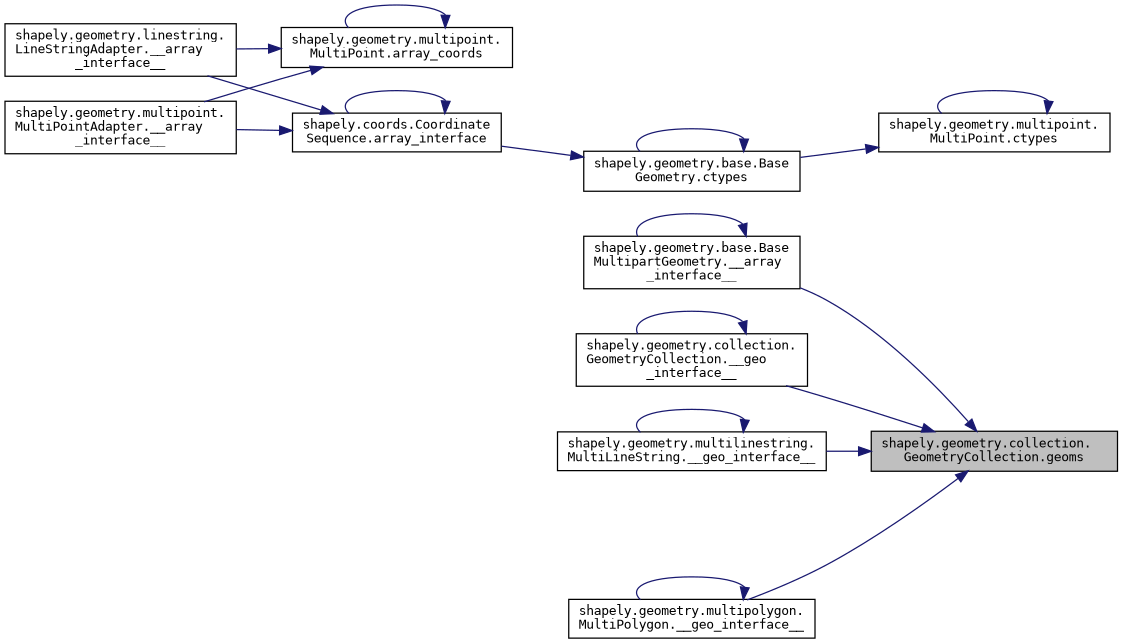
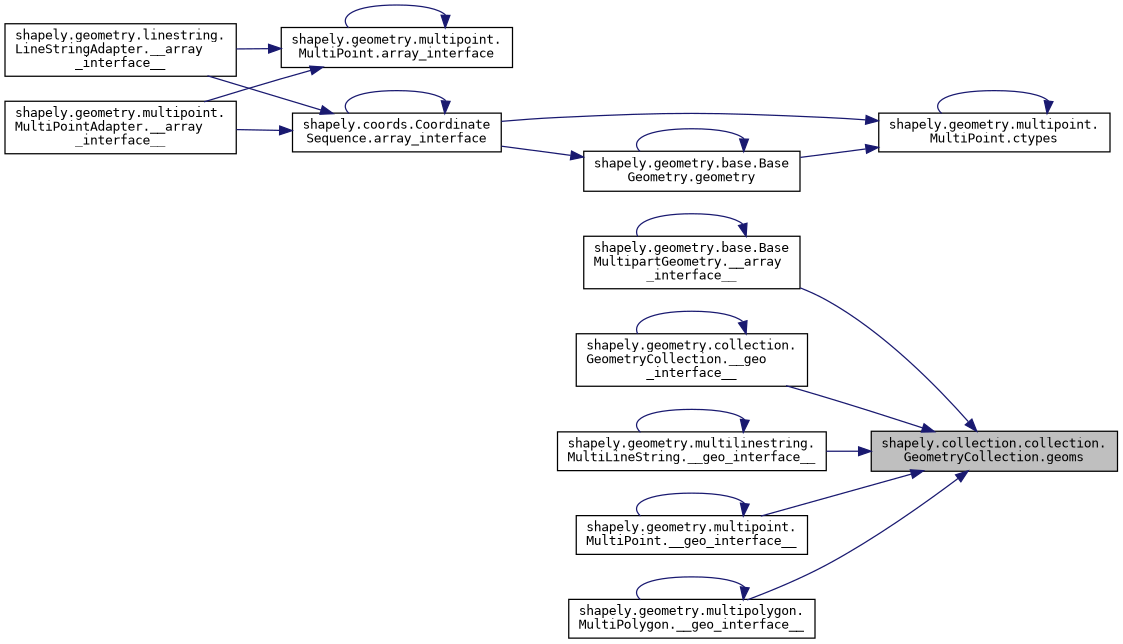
(397, 48) -> (397, 48)
none -> (683, 113)
(692, 171) -> (692, 171)
(994, 451) -> (994, 451)
none -> (692, 535)
